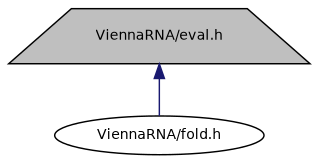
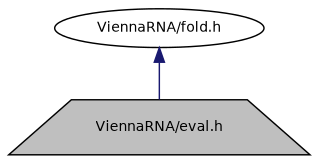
(159, 97) -> (159, 81)
